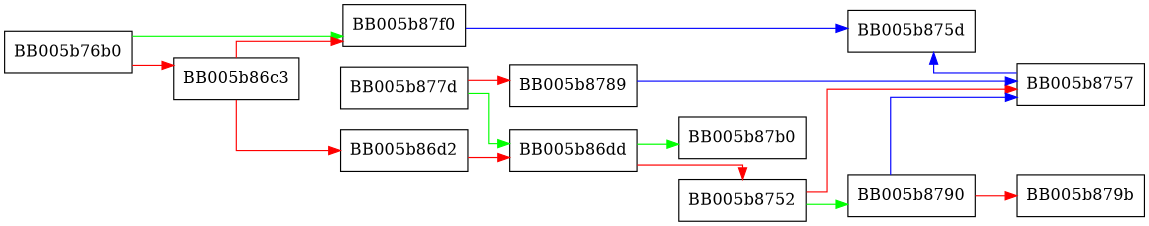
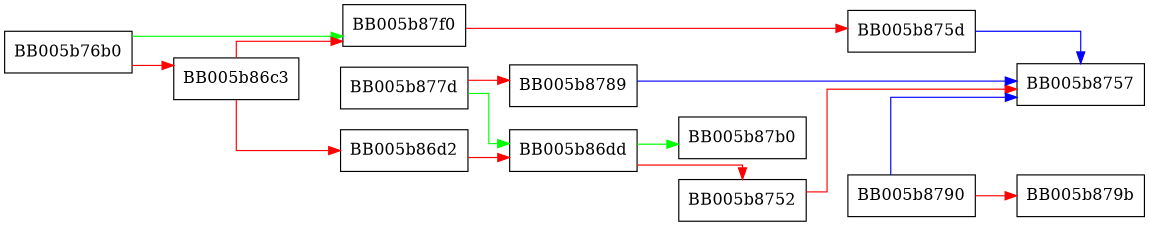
(651, 28) -> (651, 28)
(971, 73) -> (1038, 31)
(821, 204) -> none
